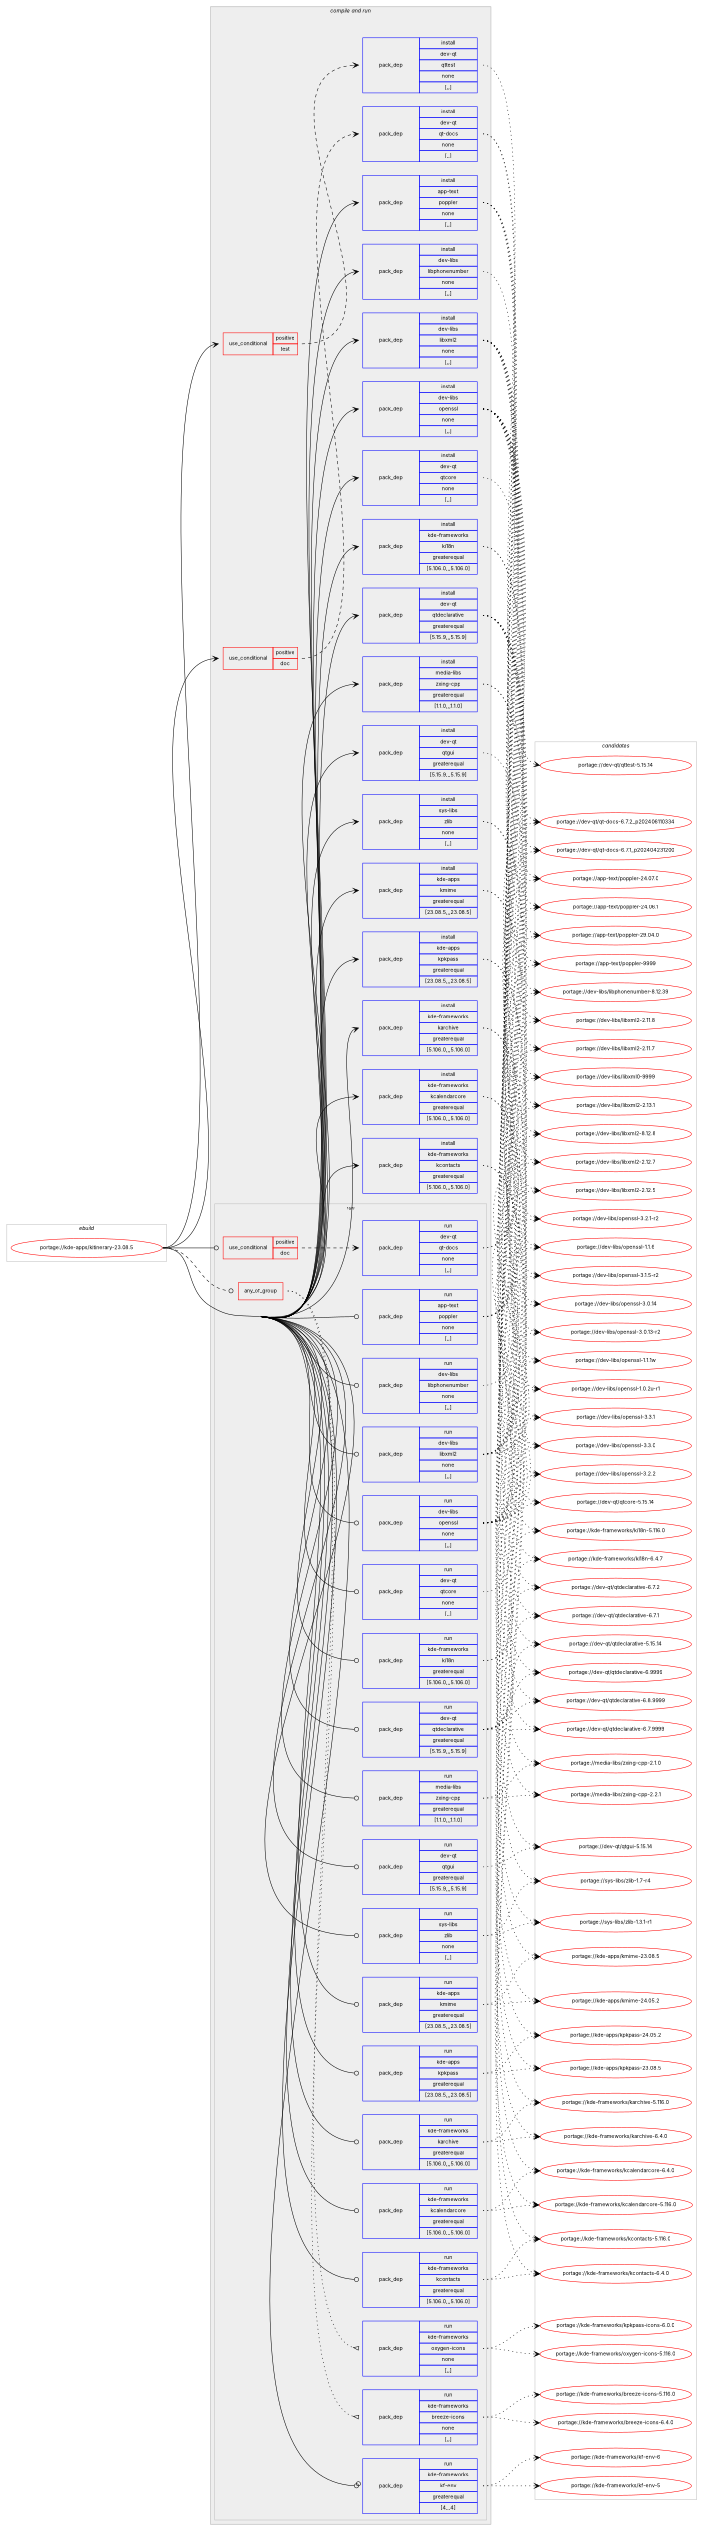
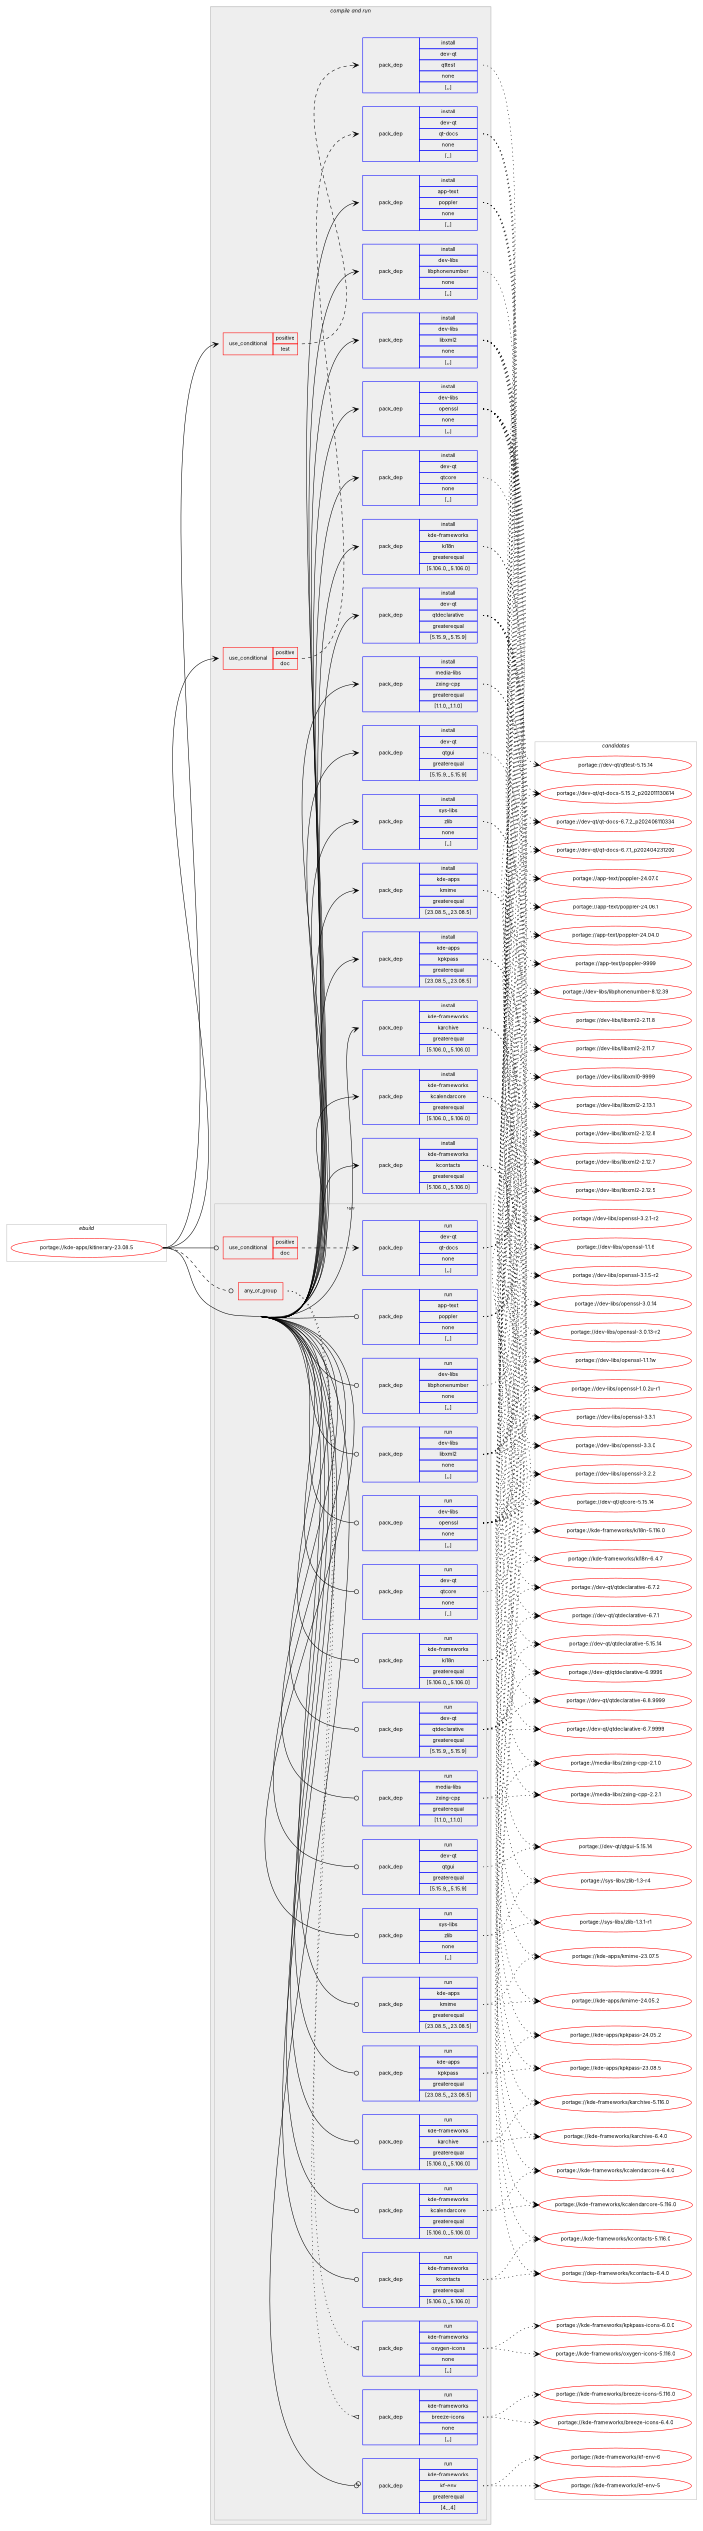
none -> (616, 794)
(616, 936) -> (616, 936)
(616, 1134) -> (616, 1134)
(616, 1881) -> (616, 1881)
(616, 1957) -> (616, 1957)
(616, 2274) -> (616, 2274)
